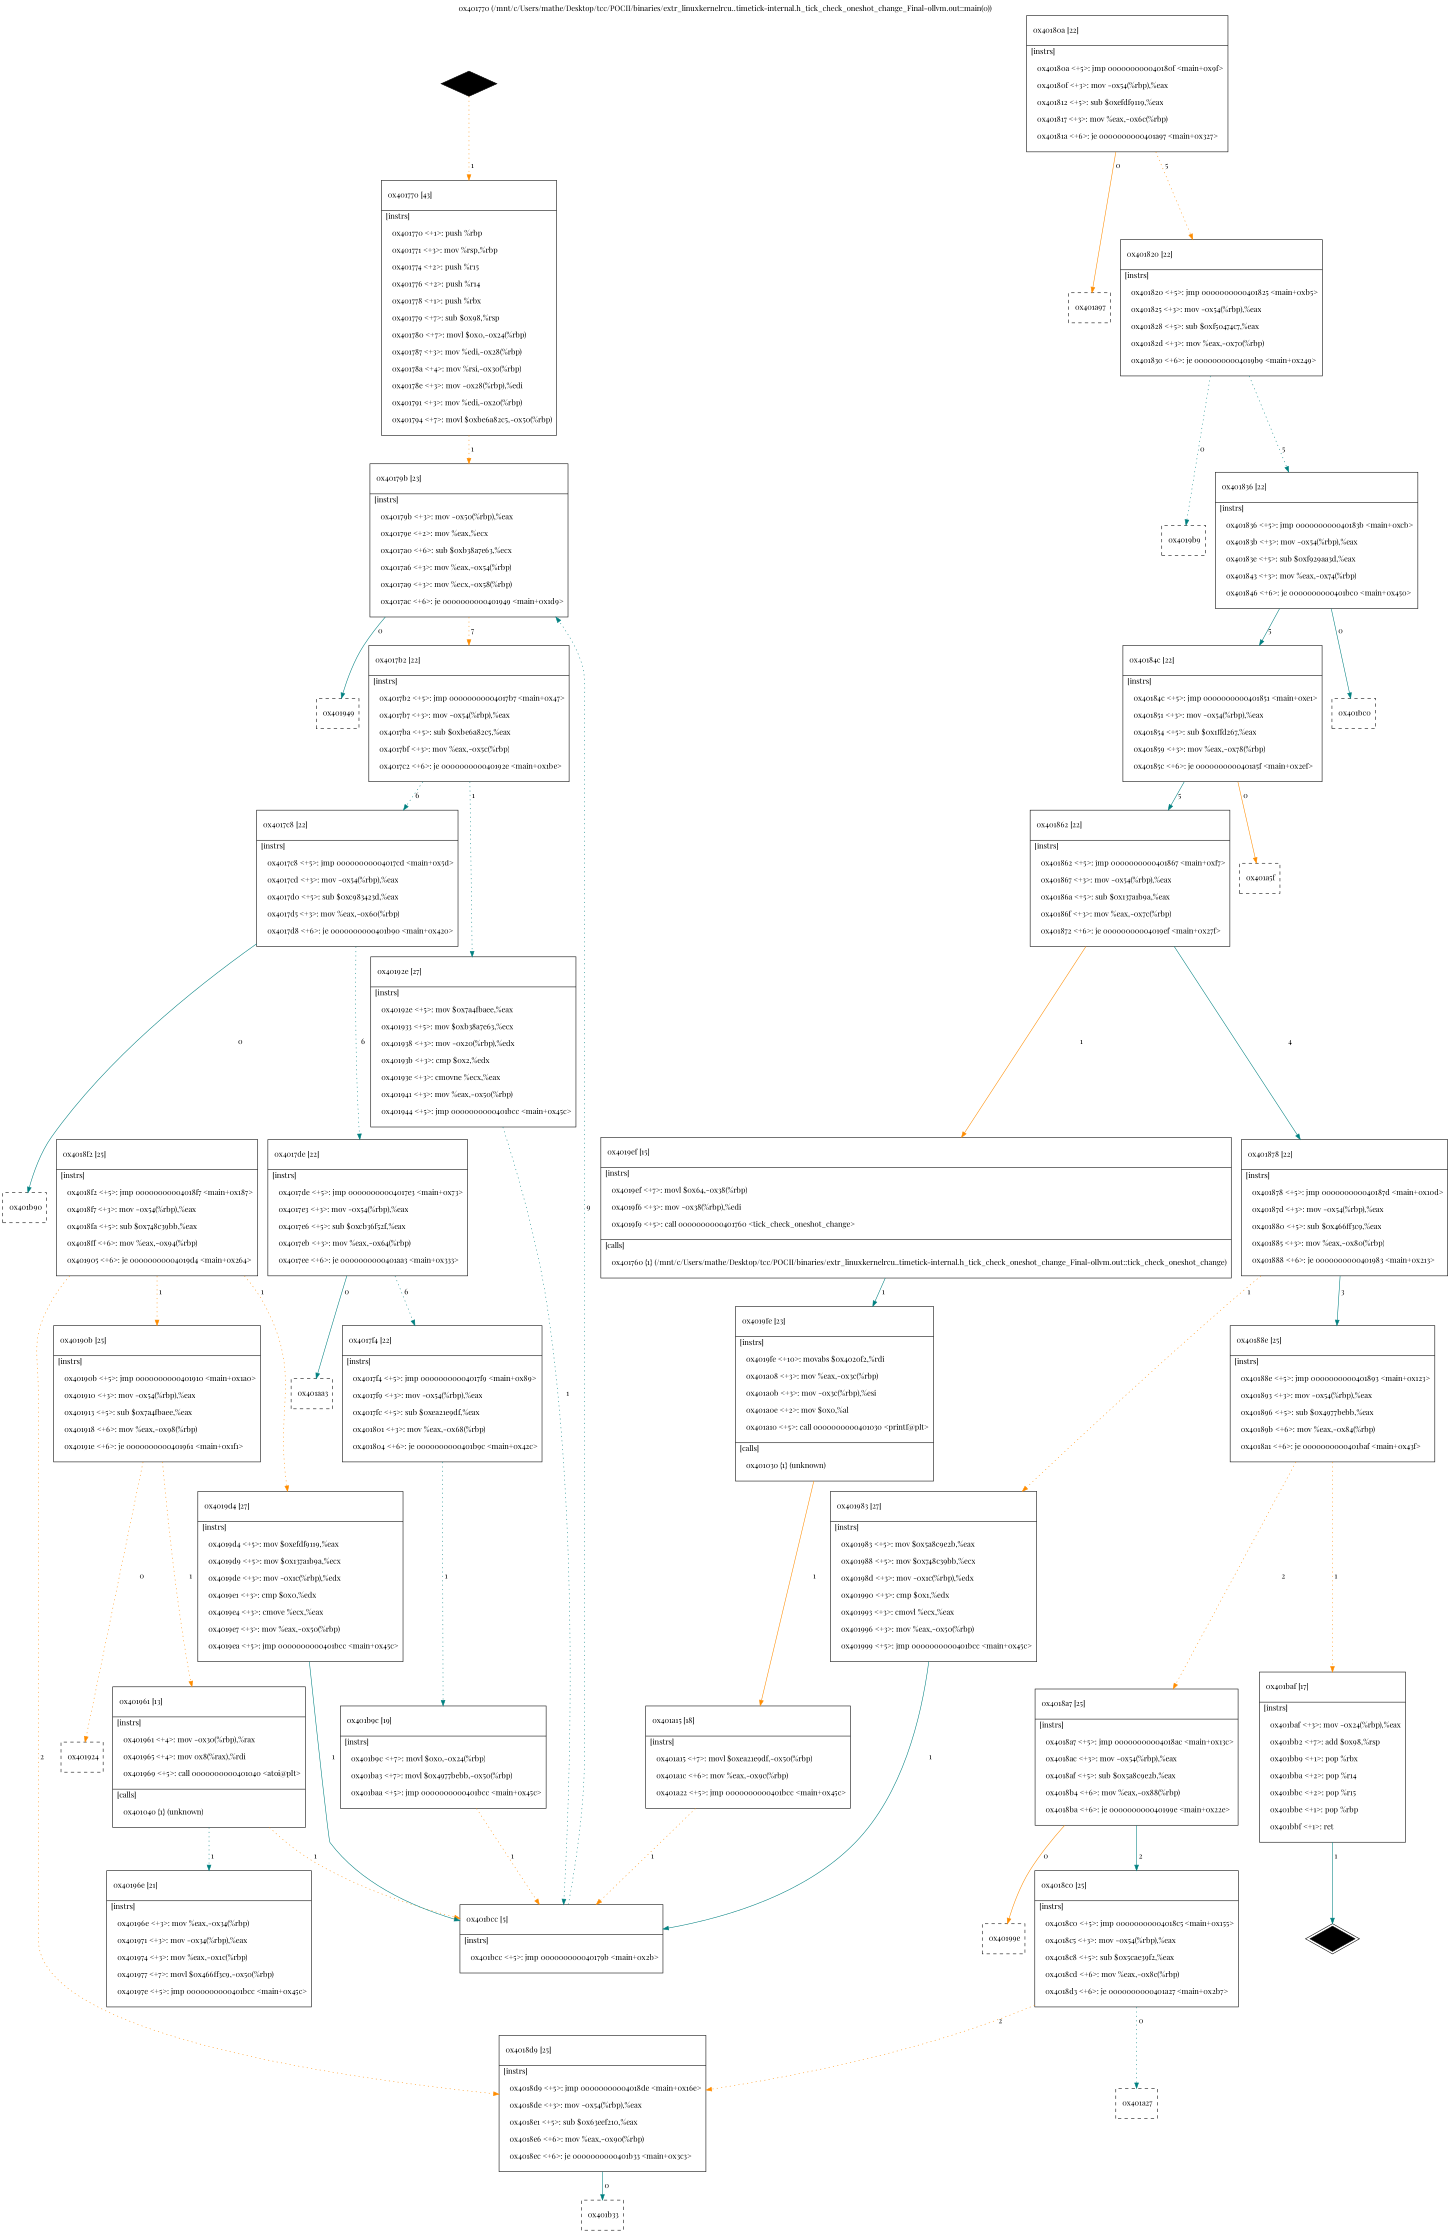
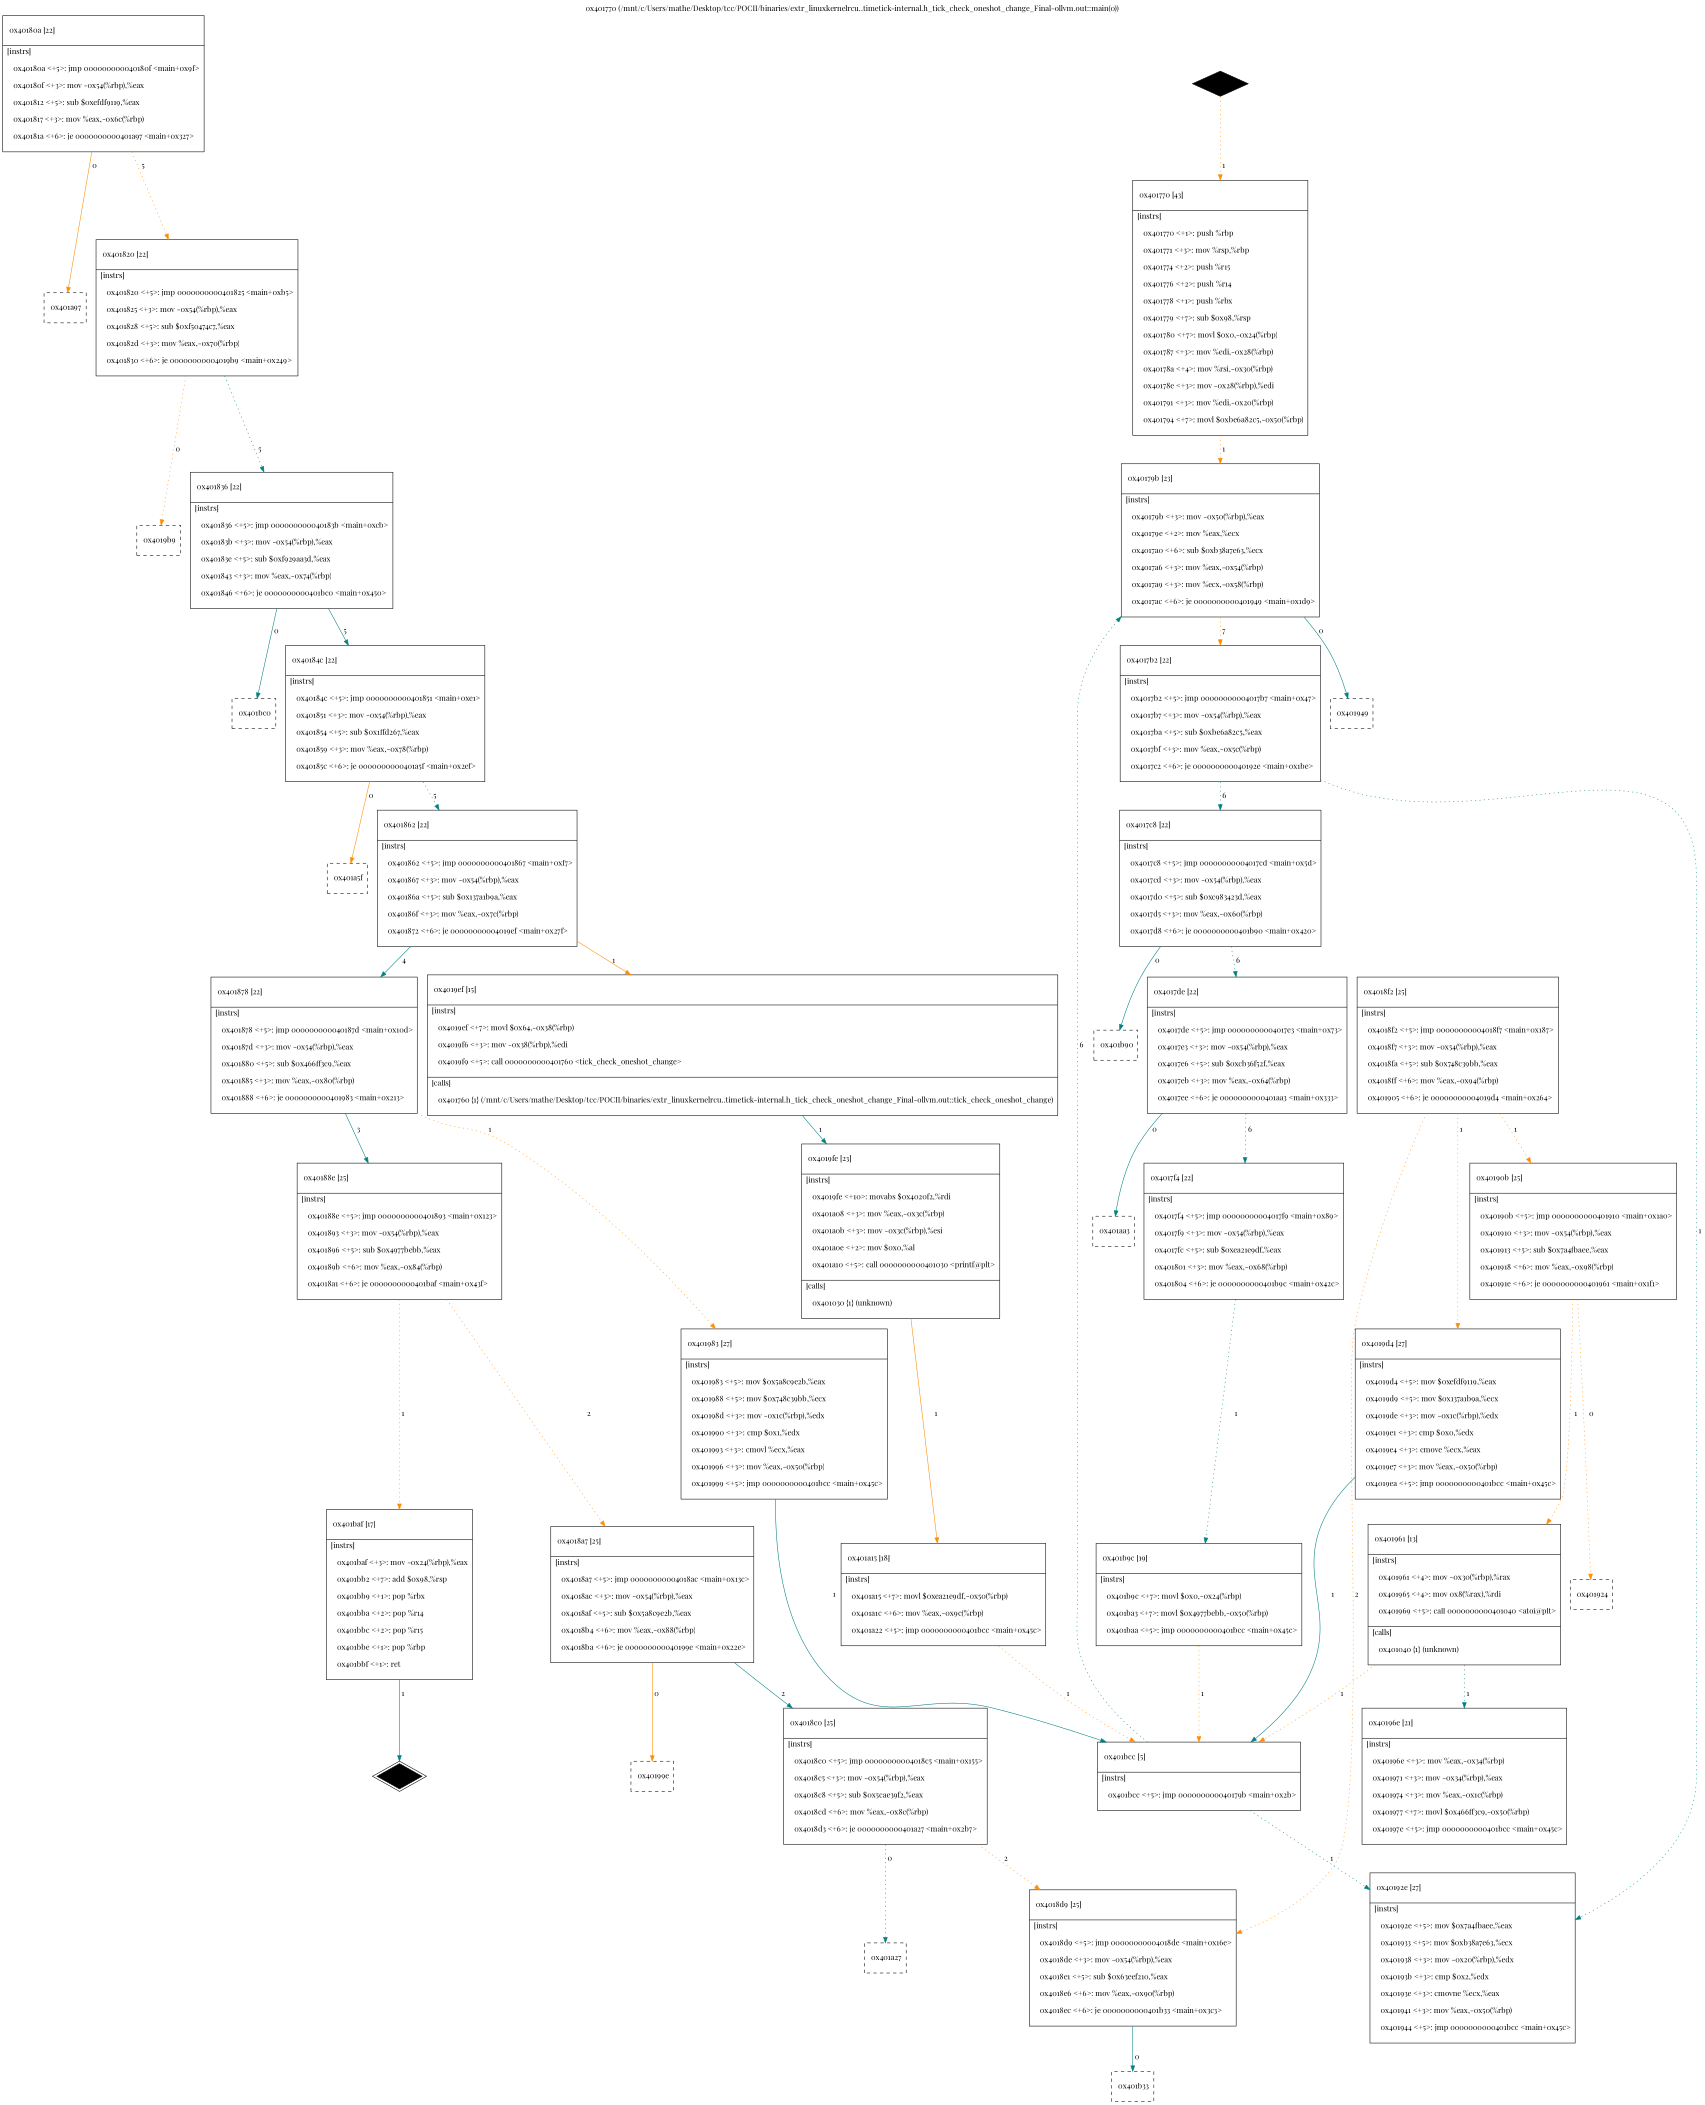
(1199, 448) -> (174, 448)
(1178, 794) -> (430, 794)
(588, 1208) -> (1081, 1045)
(566, 1510) -> (1308, 1849)
